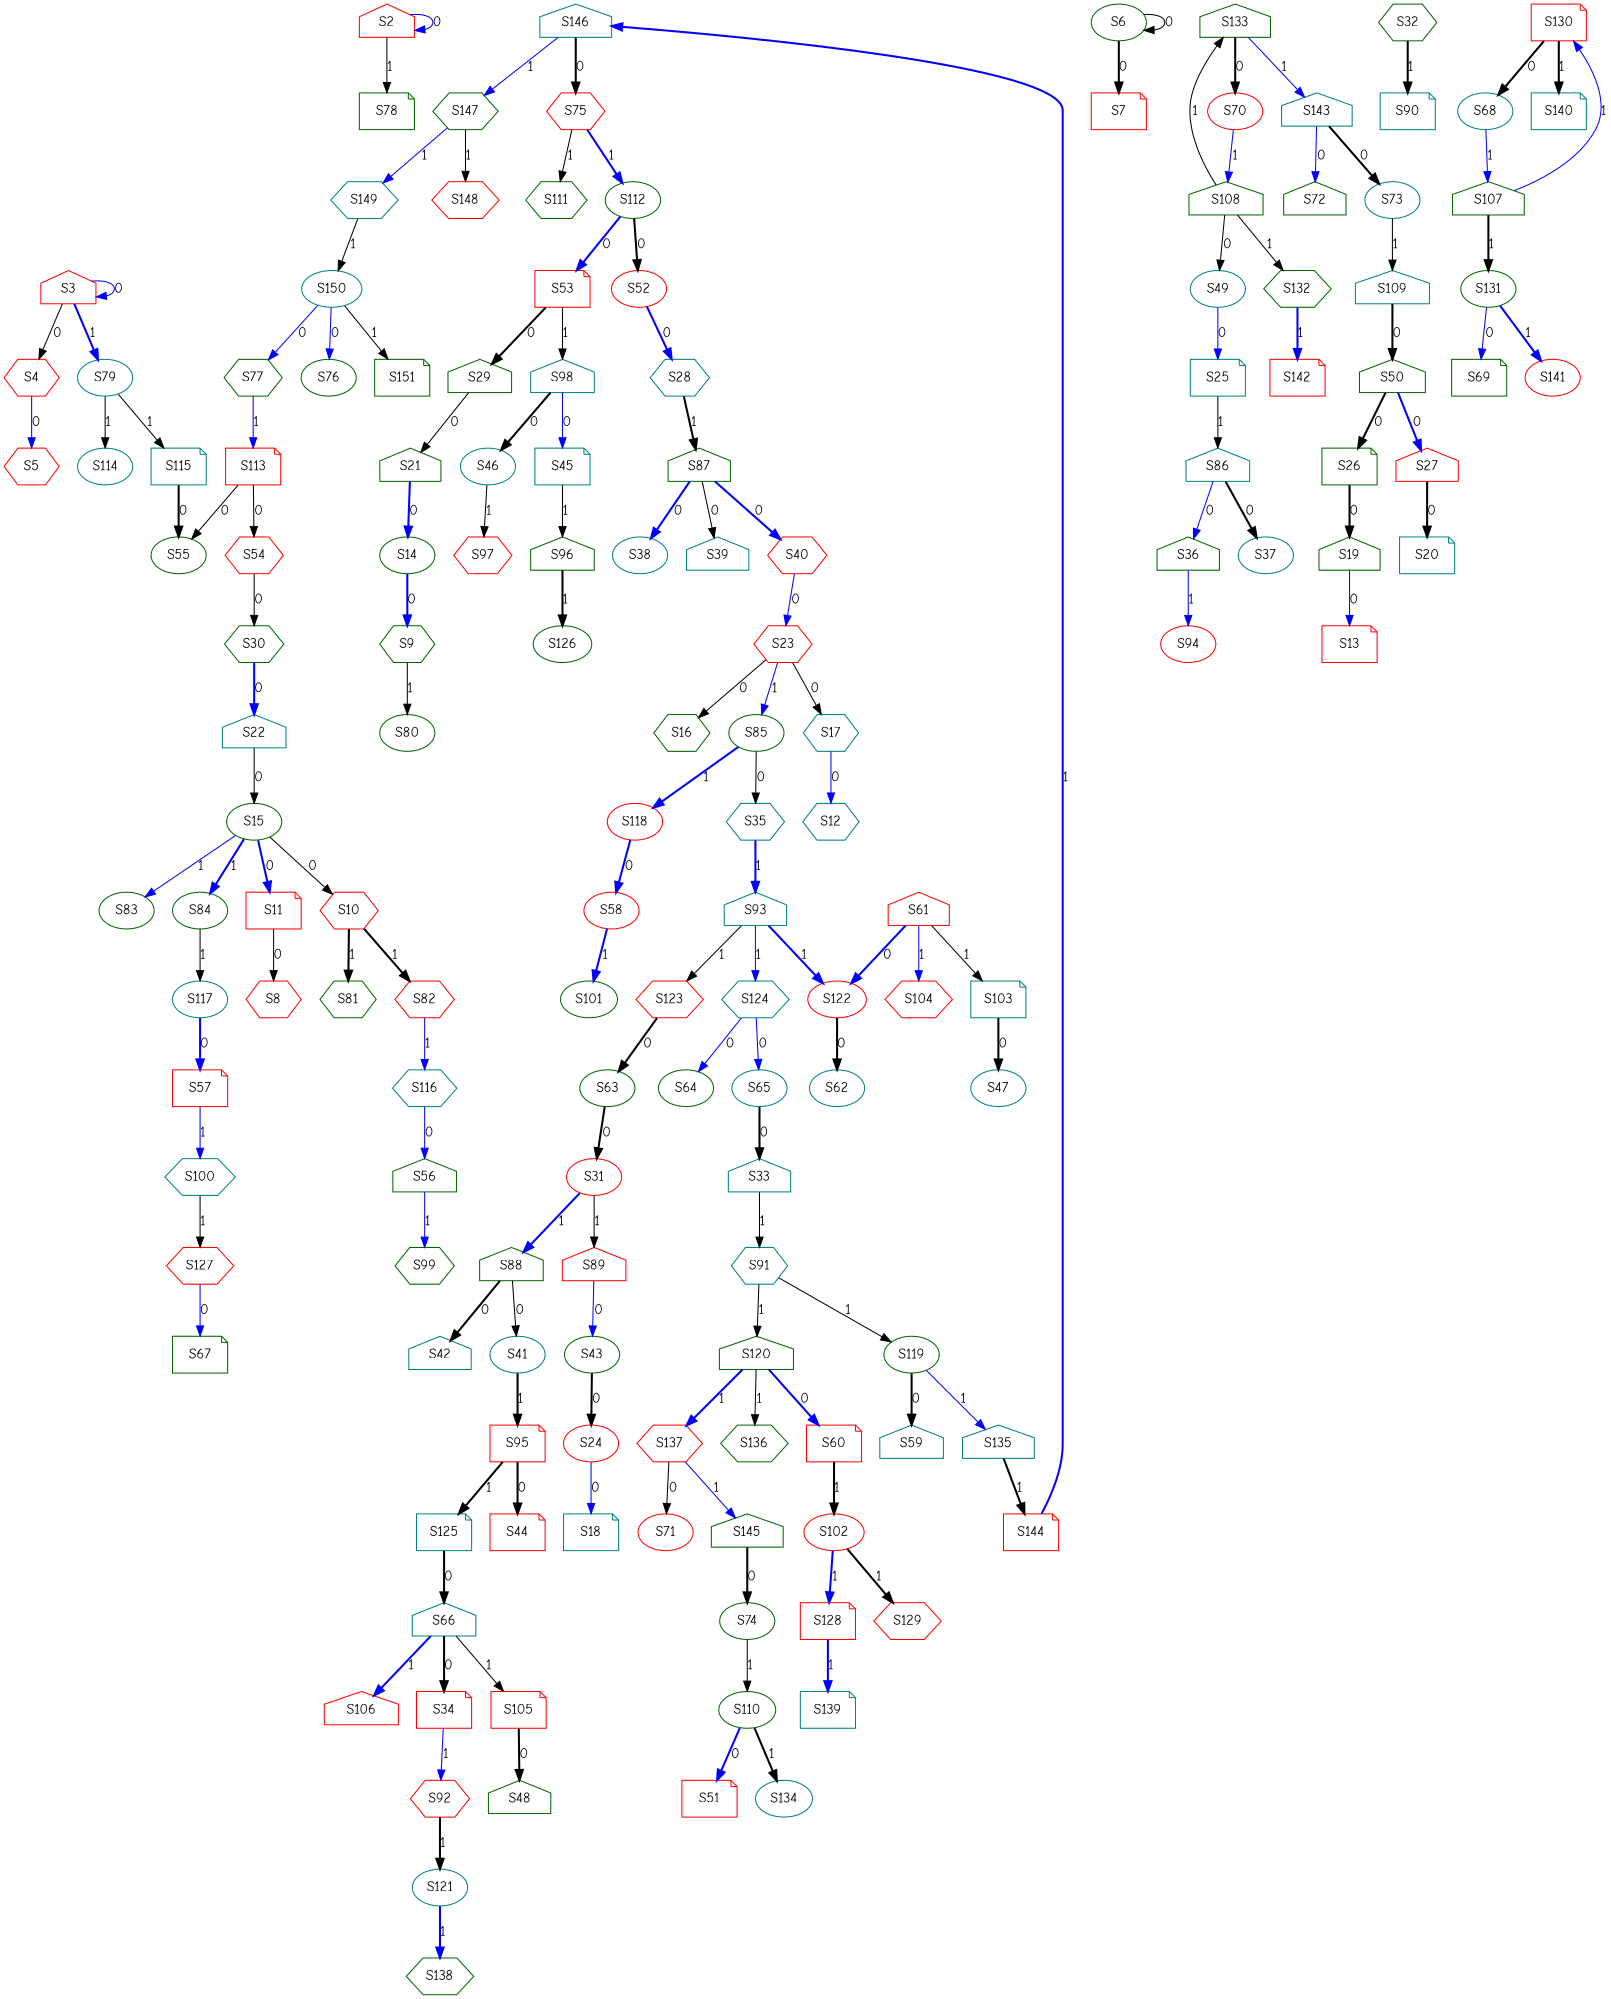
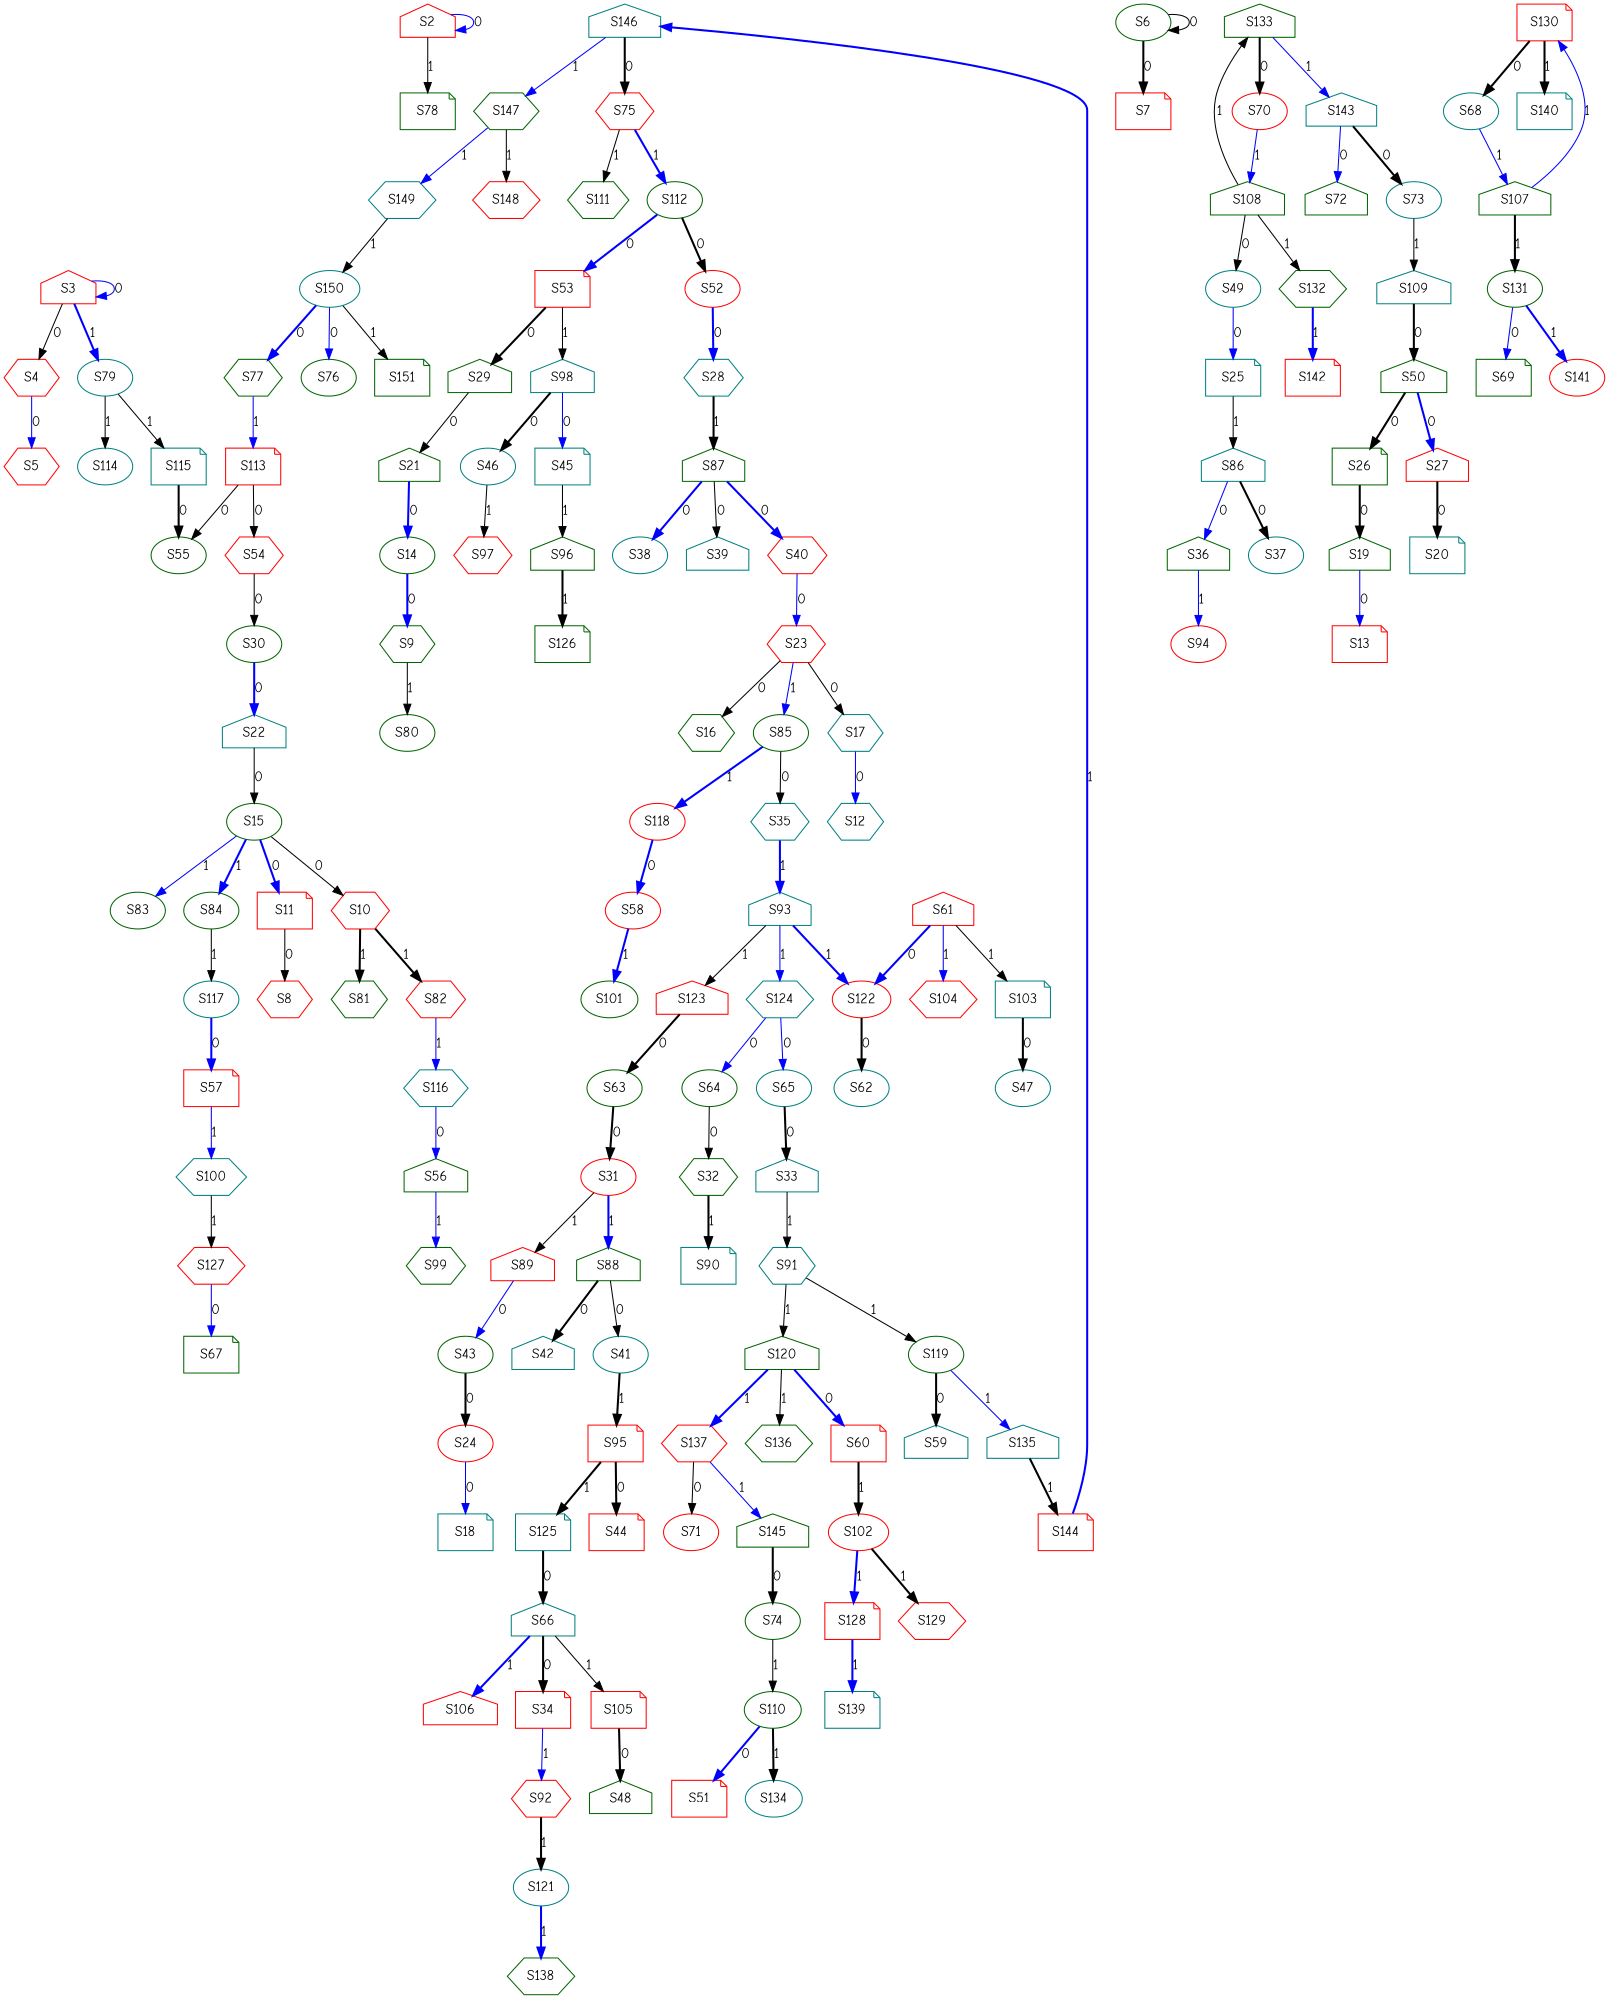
(297, 329) -> (296, 329)
(254, 644) -> (254, 644)
(562, 644) -> (562, 644)
(670, 999) -> (692, 999)
none -> (709, 1127)
